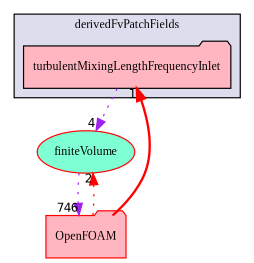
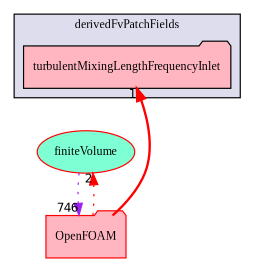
(109, 105) -> none
